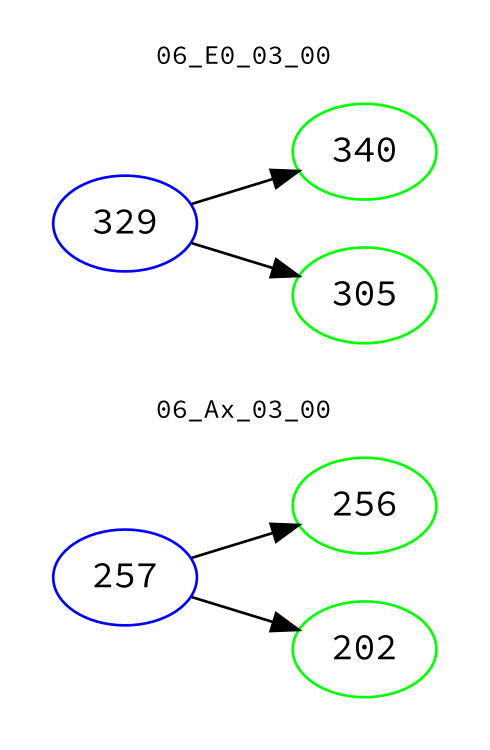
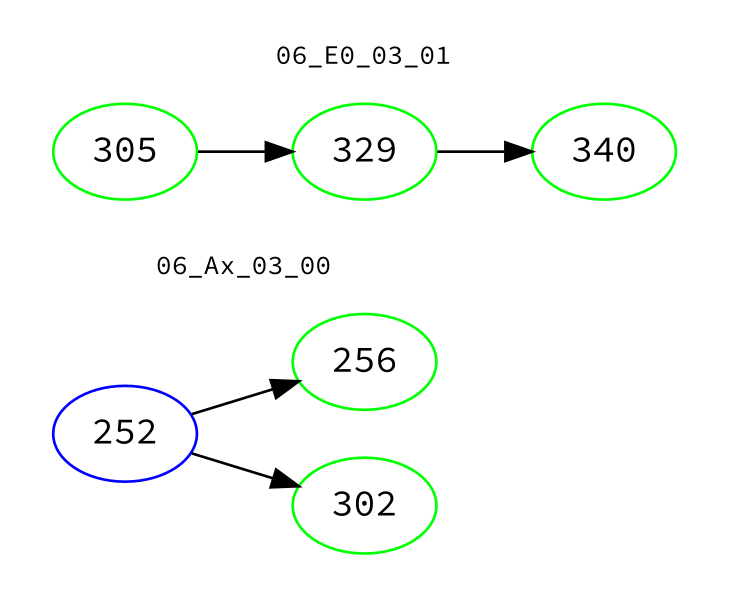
(245, 57) -> (365, 57)
(125, 224) -> (365, 152)
(232, 256) -> (232, 152)
(125, 577) -> (125, 434)
(365, 649) -> (365, 506)
